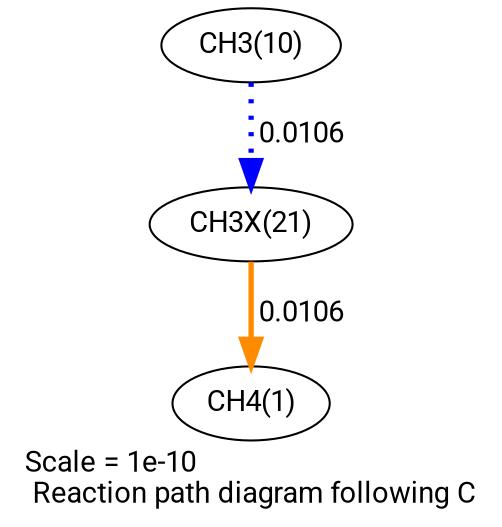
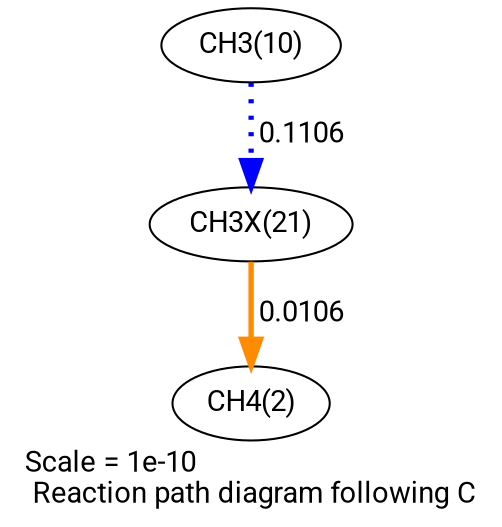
(298, 135) -> (298, 135)
(251, 403) -> (251, 403)
